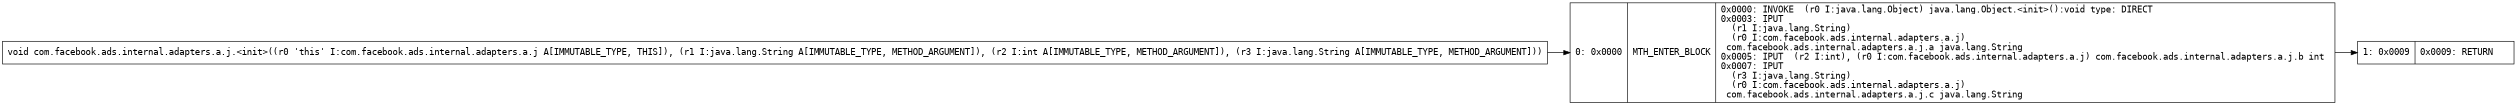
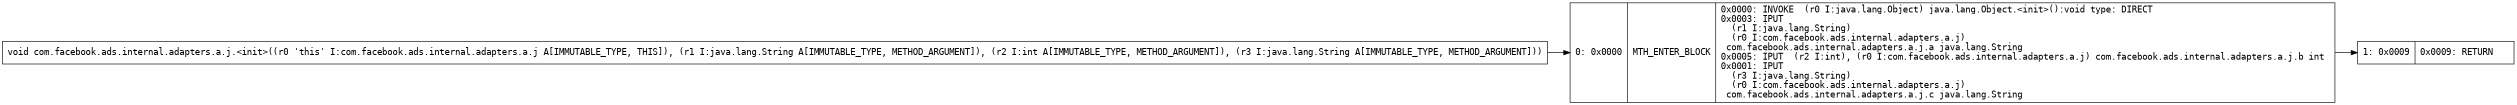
(1757, 67) -> (1757, 67)
